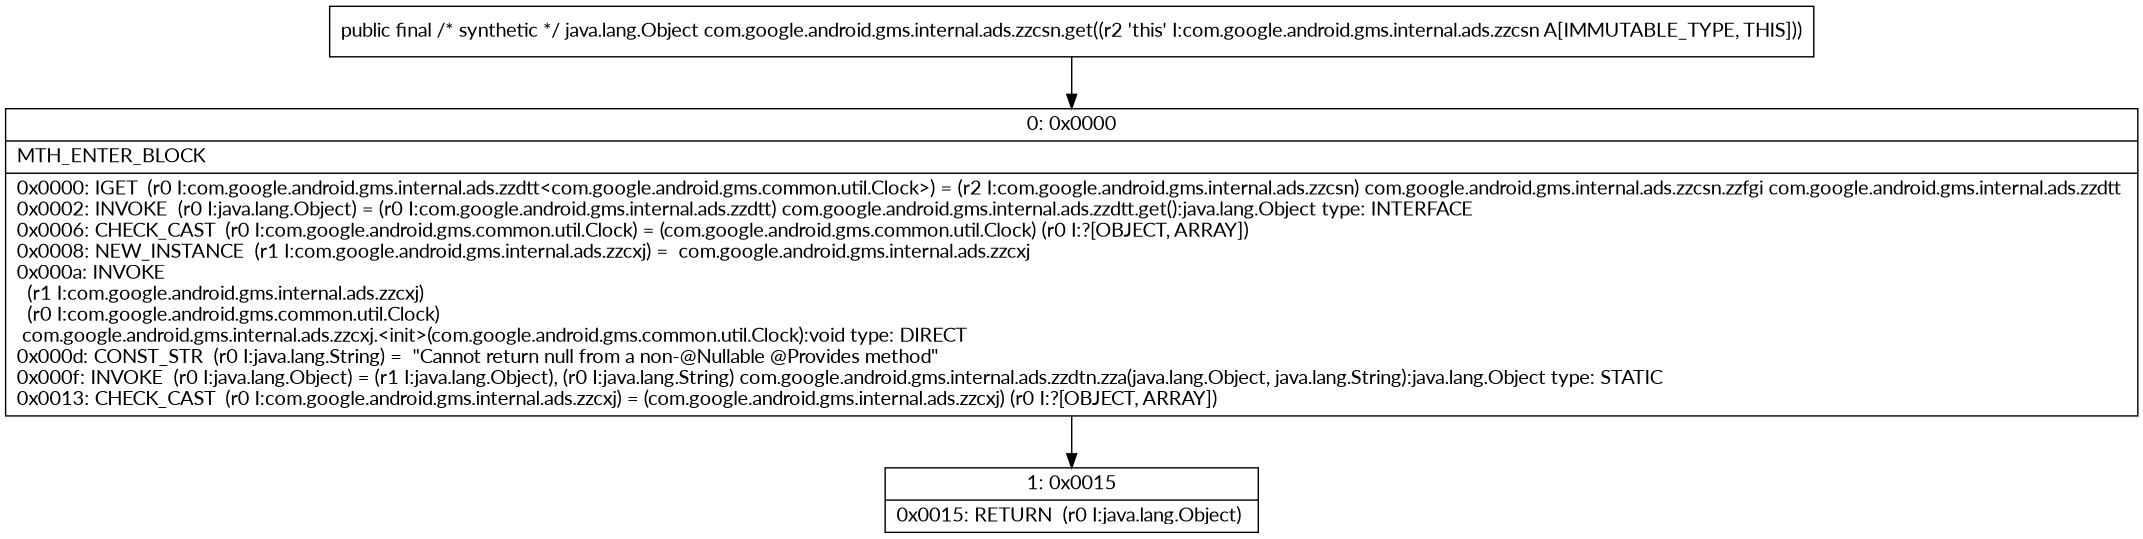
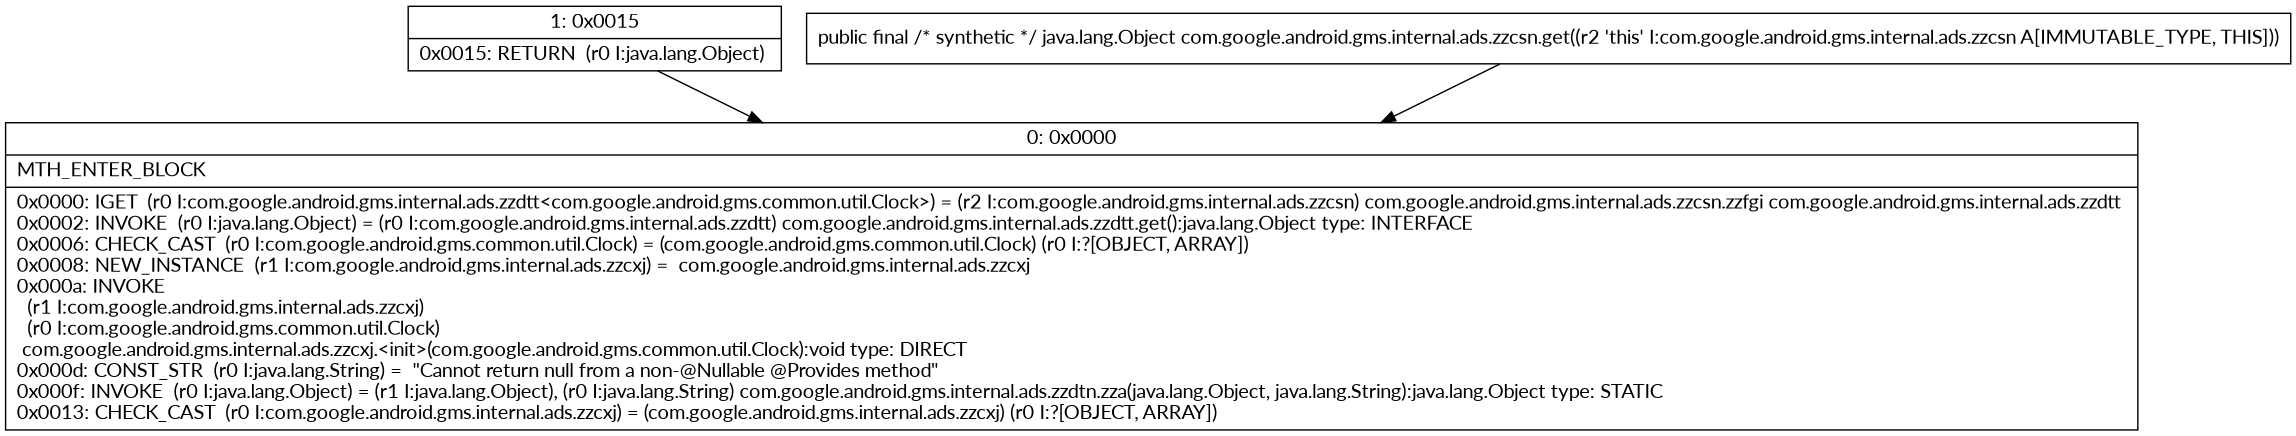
(1072, 435) -> (704, 94)
